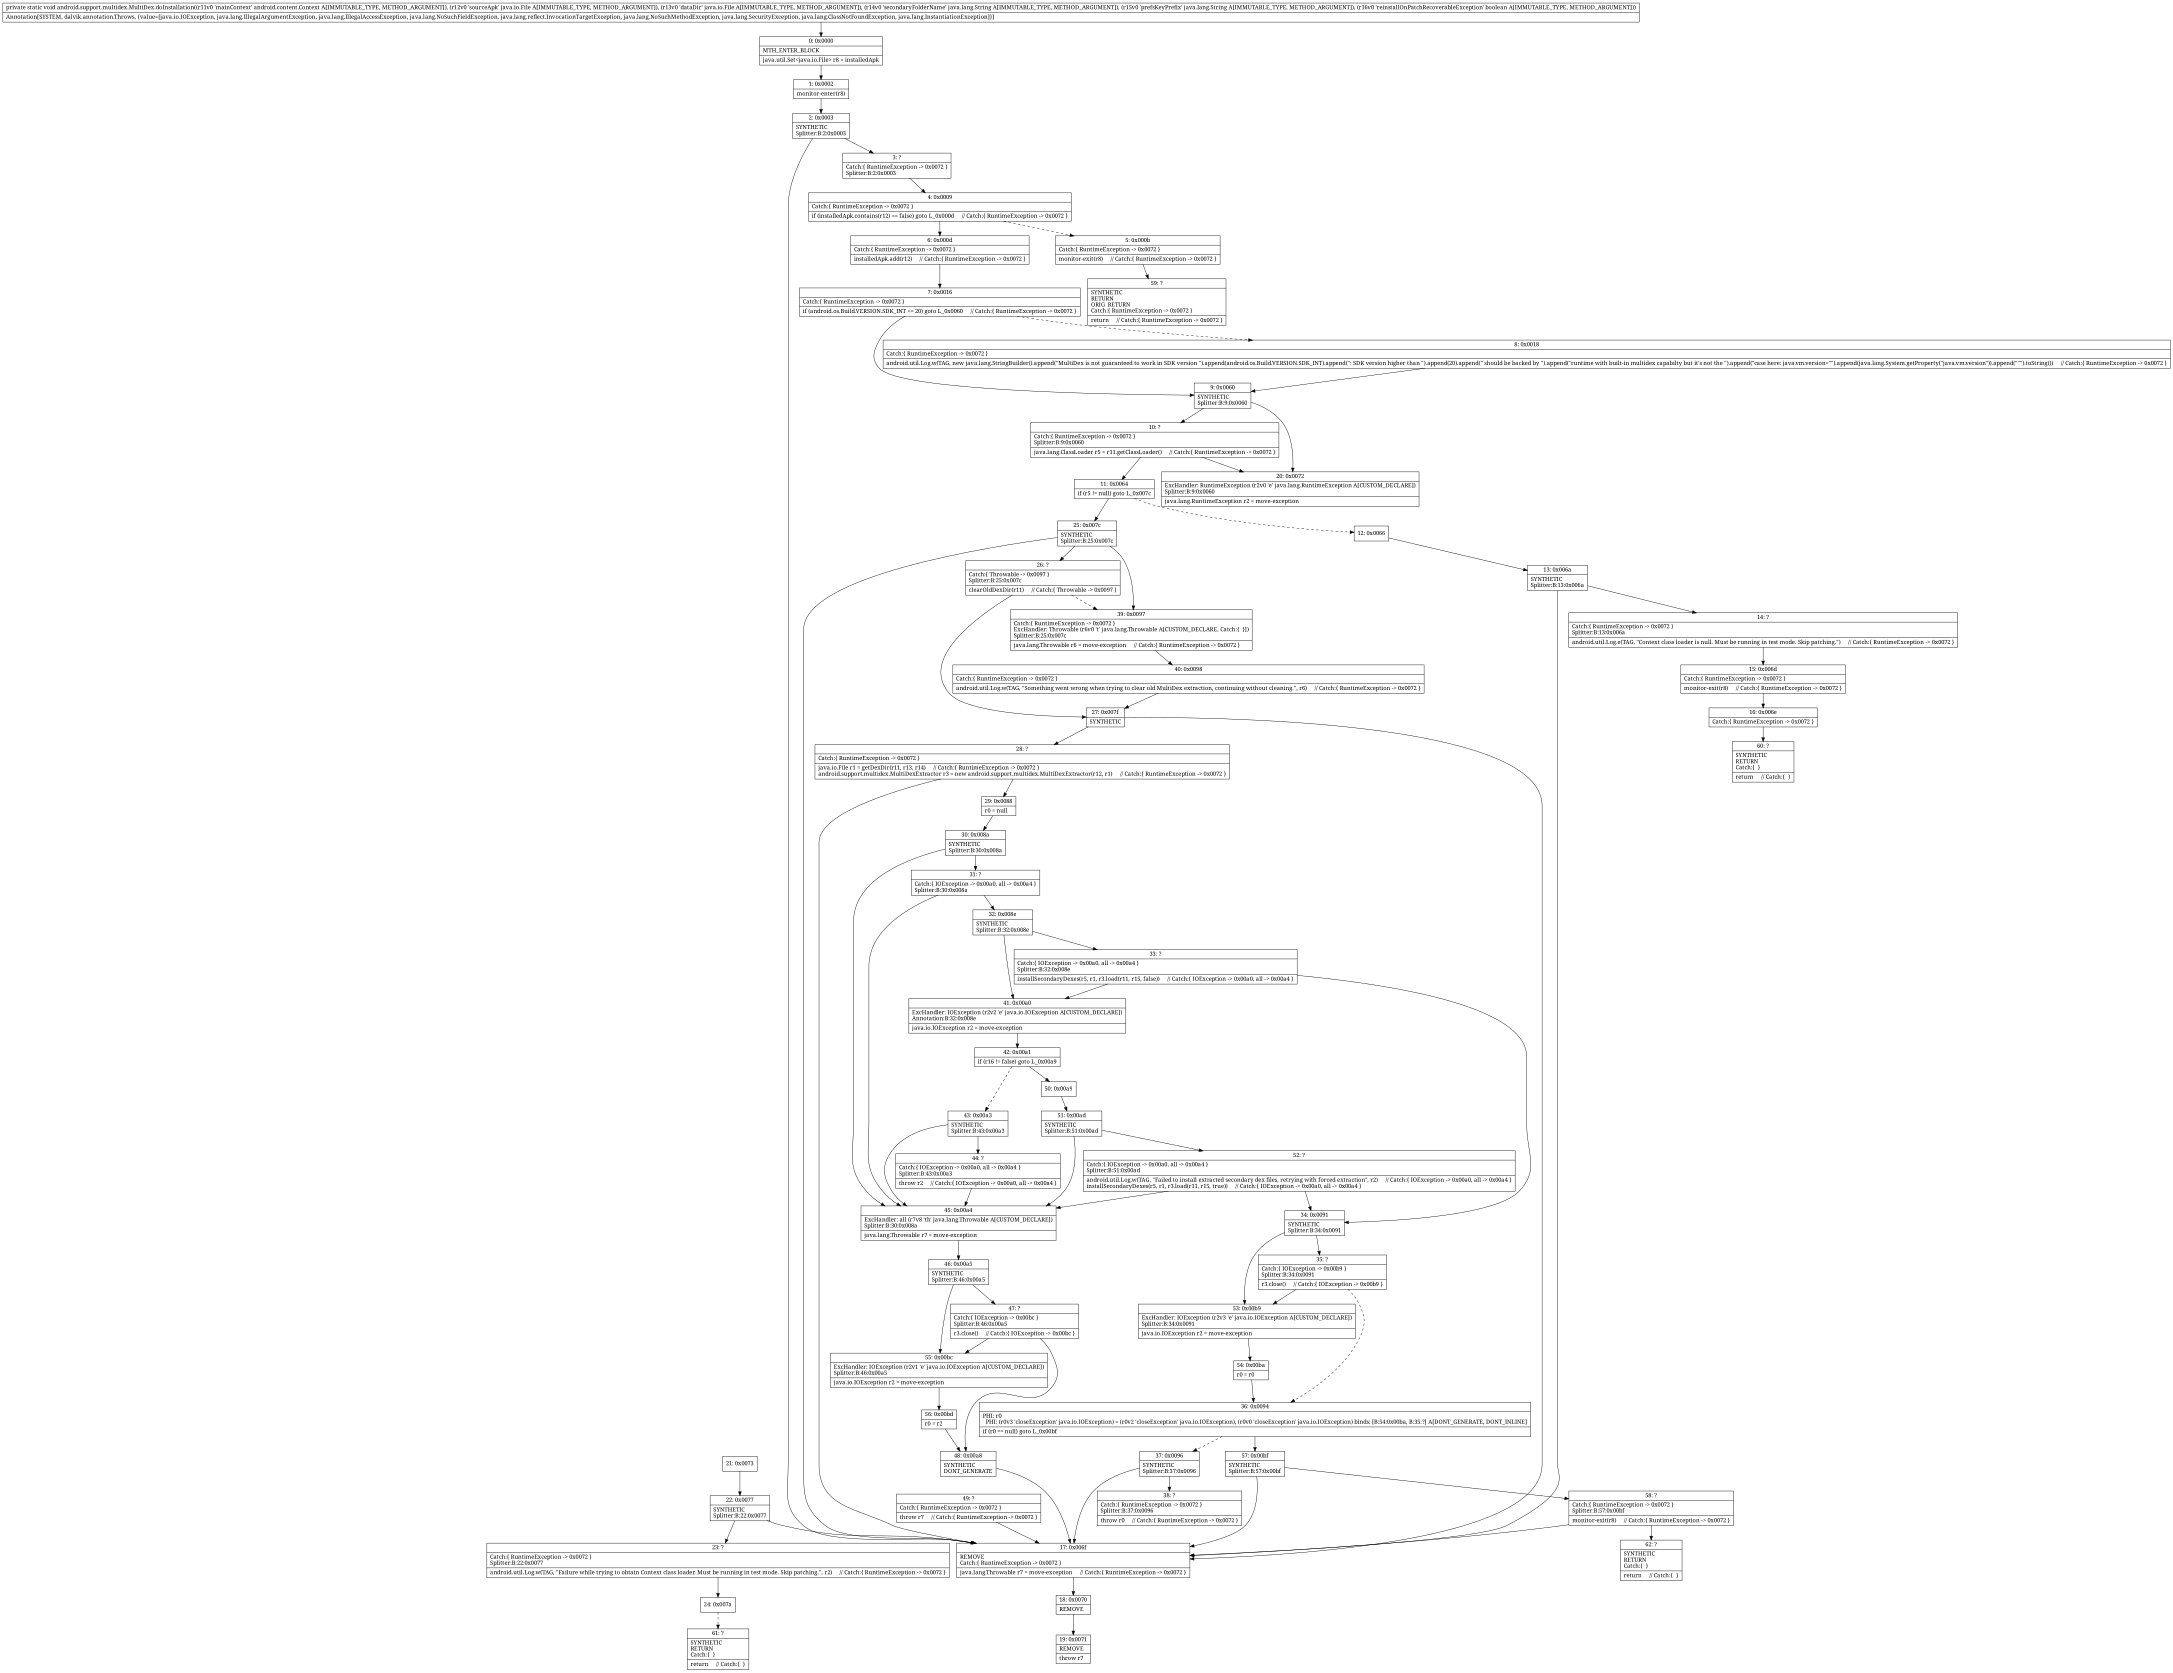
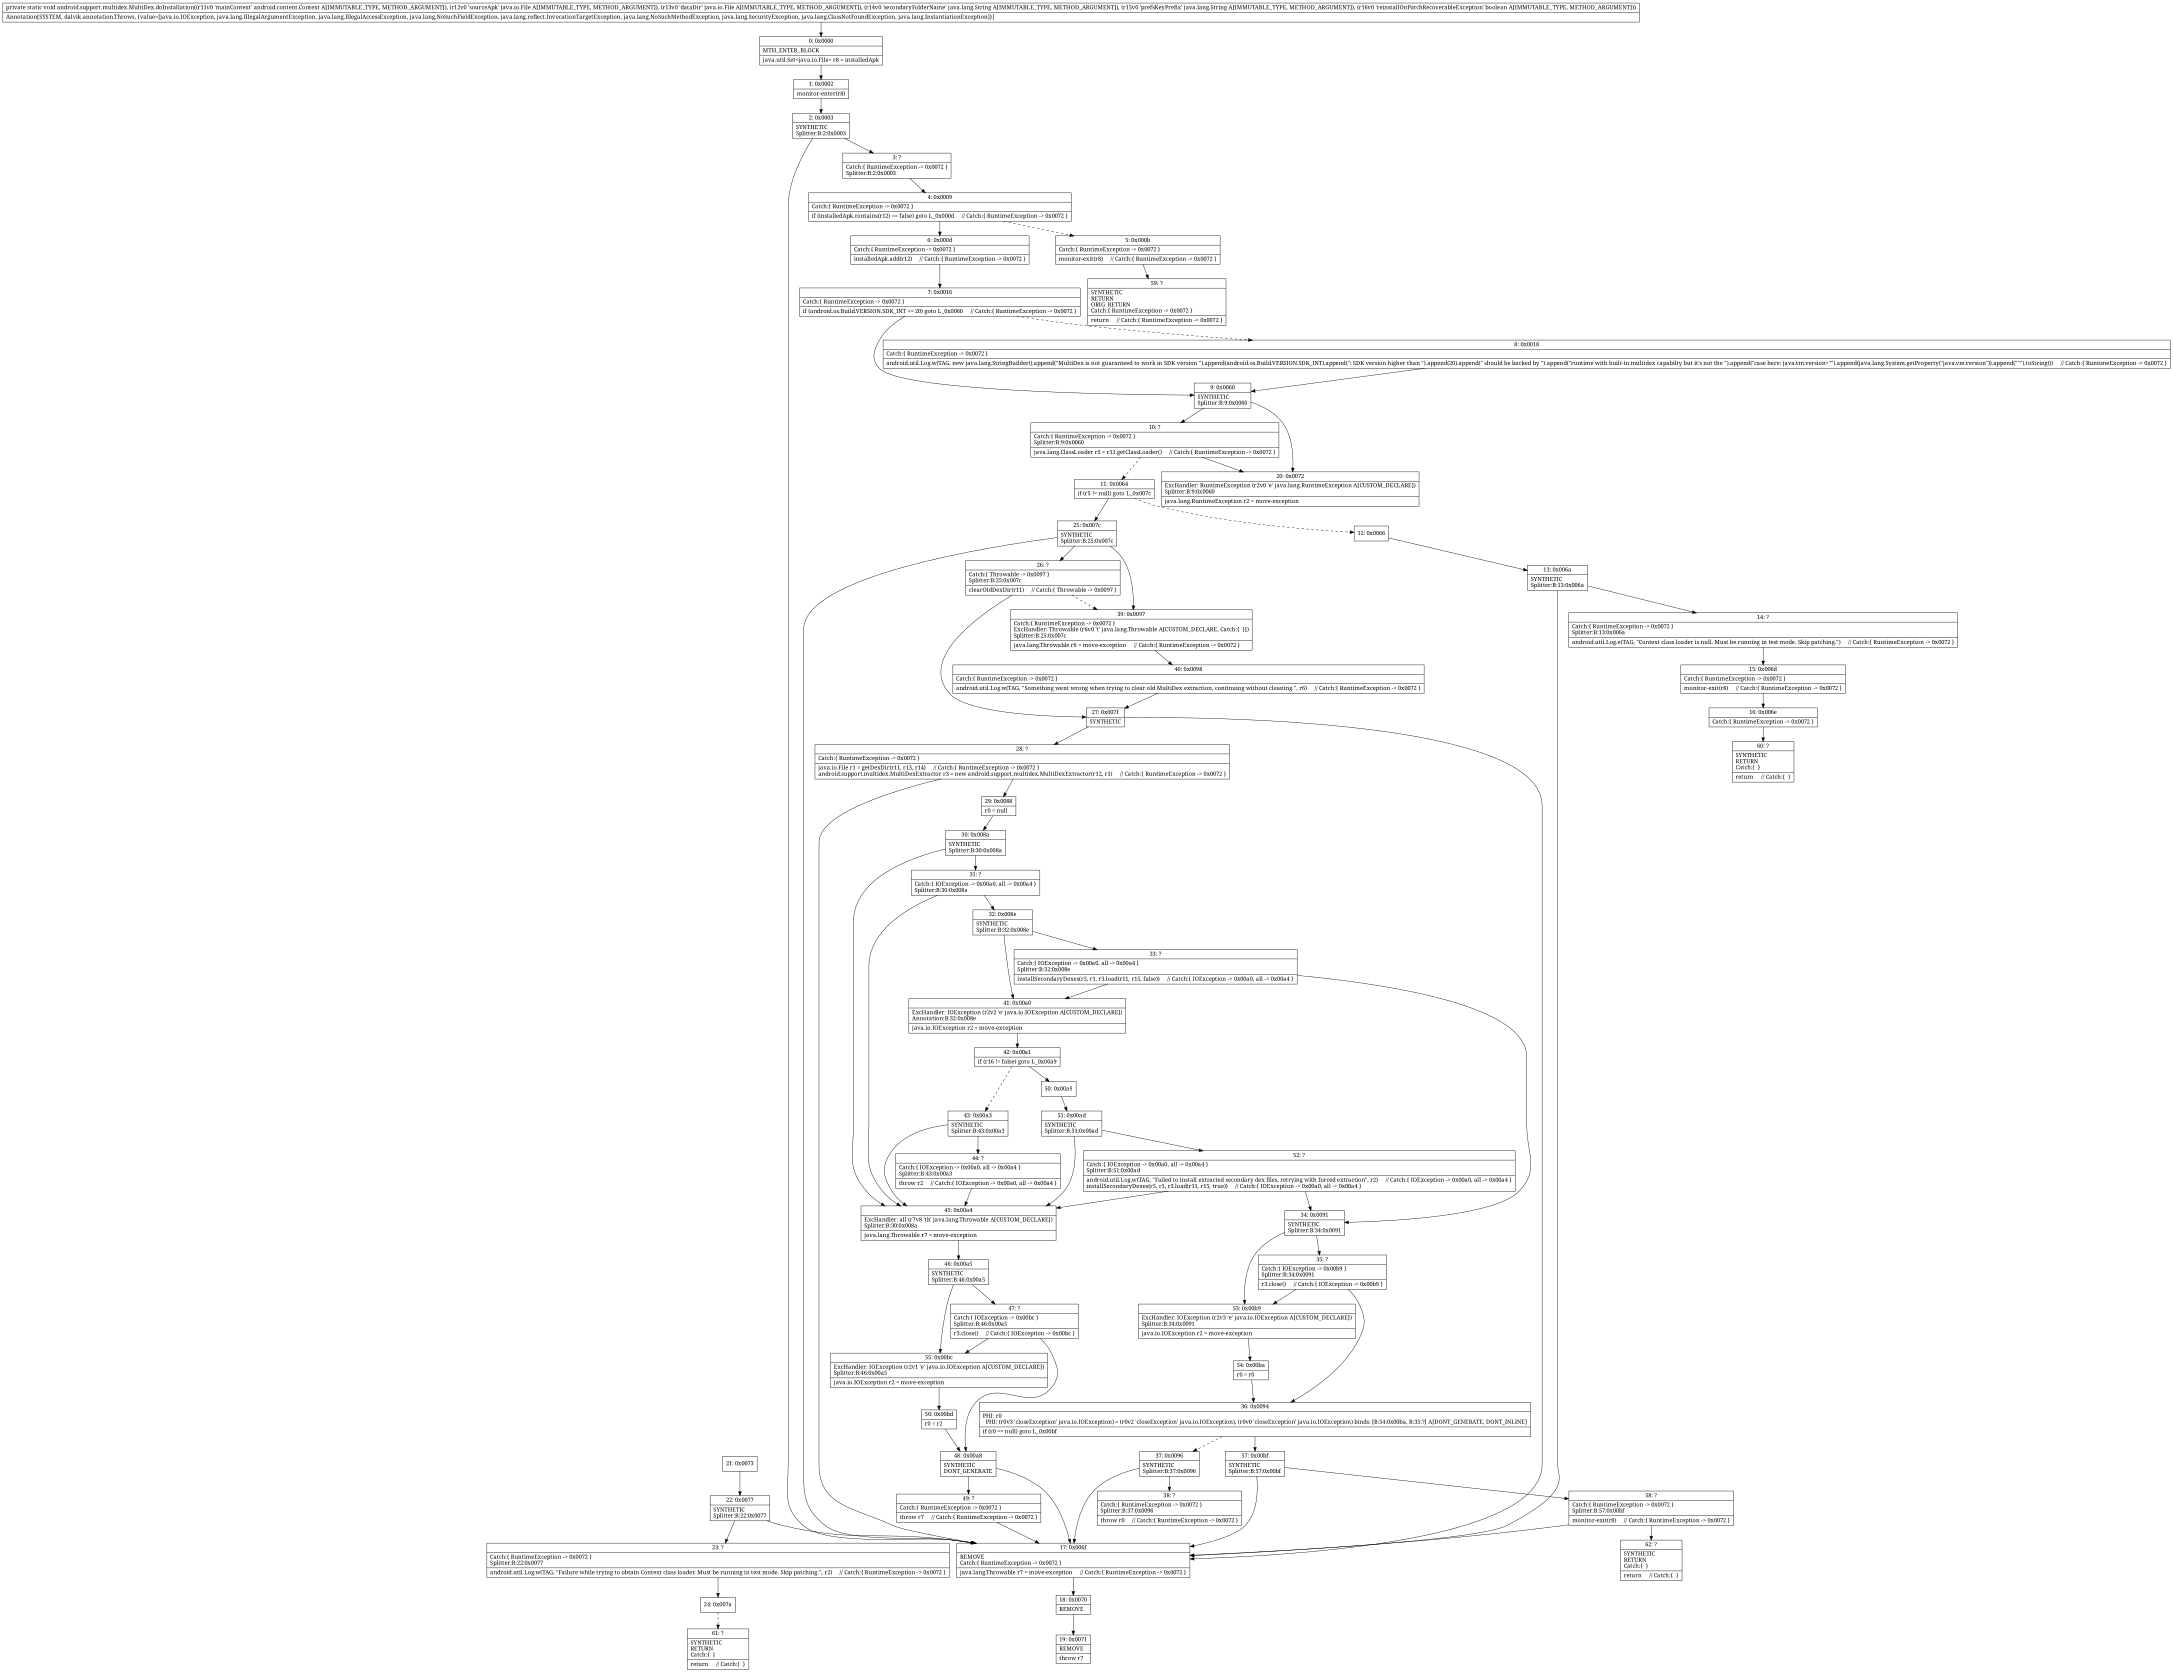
(1133, 467) -> (1133, 467)
(1350, 1354) -> (1350, 1354)
none -> (968, 1483)
